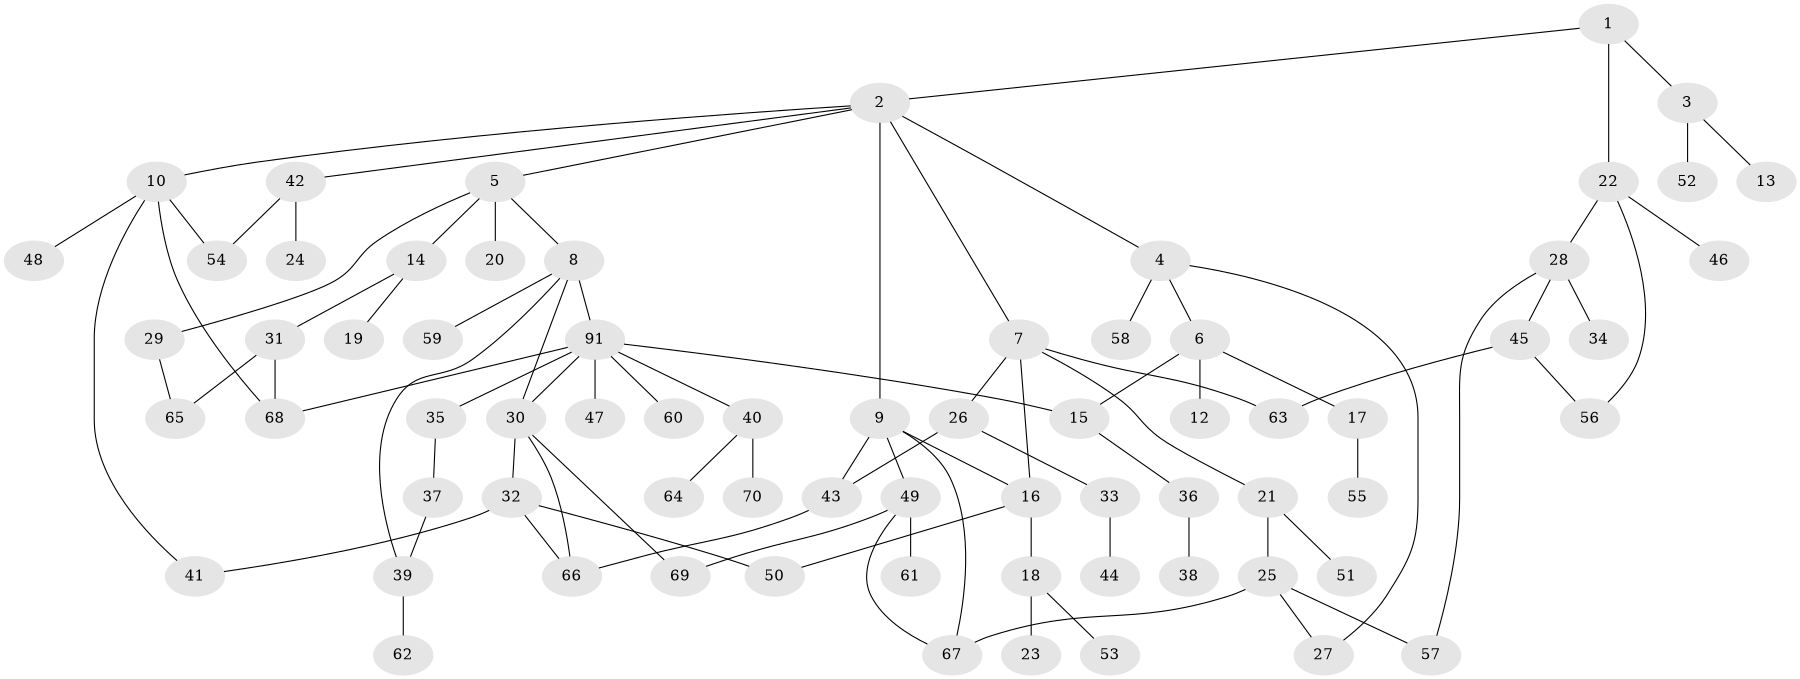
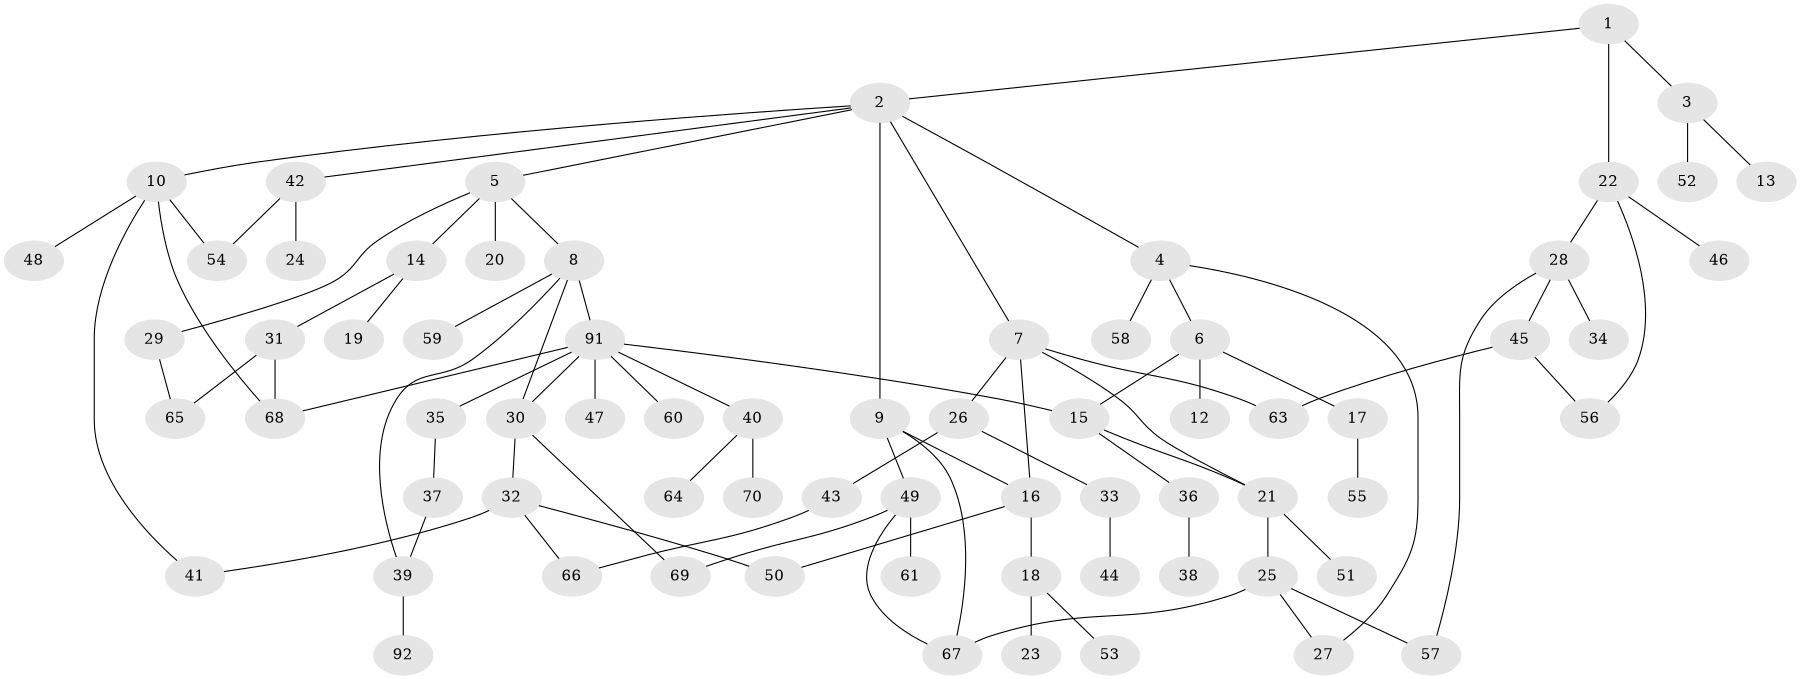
none -> (1175, 457)
(856, 458) -> none
(557, 494) -> none
(403, 655) -> (403, 655)
